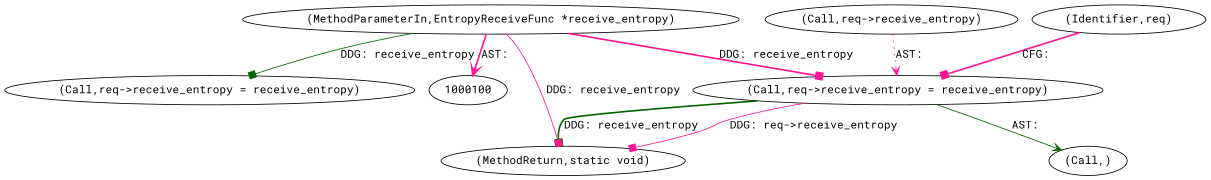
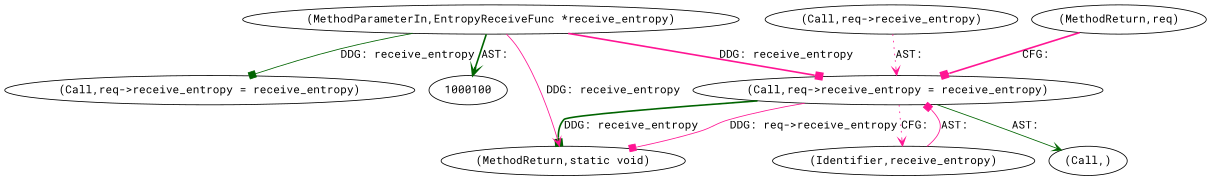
(1119, 20) -> (1119, 20)
(481, 51) -> (481, 51)
(537, 83) -> (537, 83)
none -> (904, 161)
